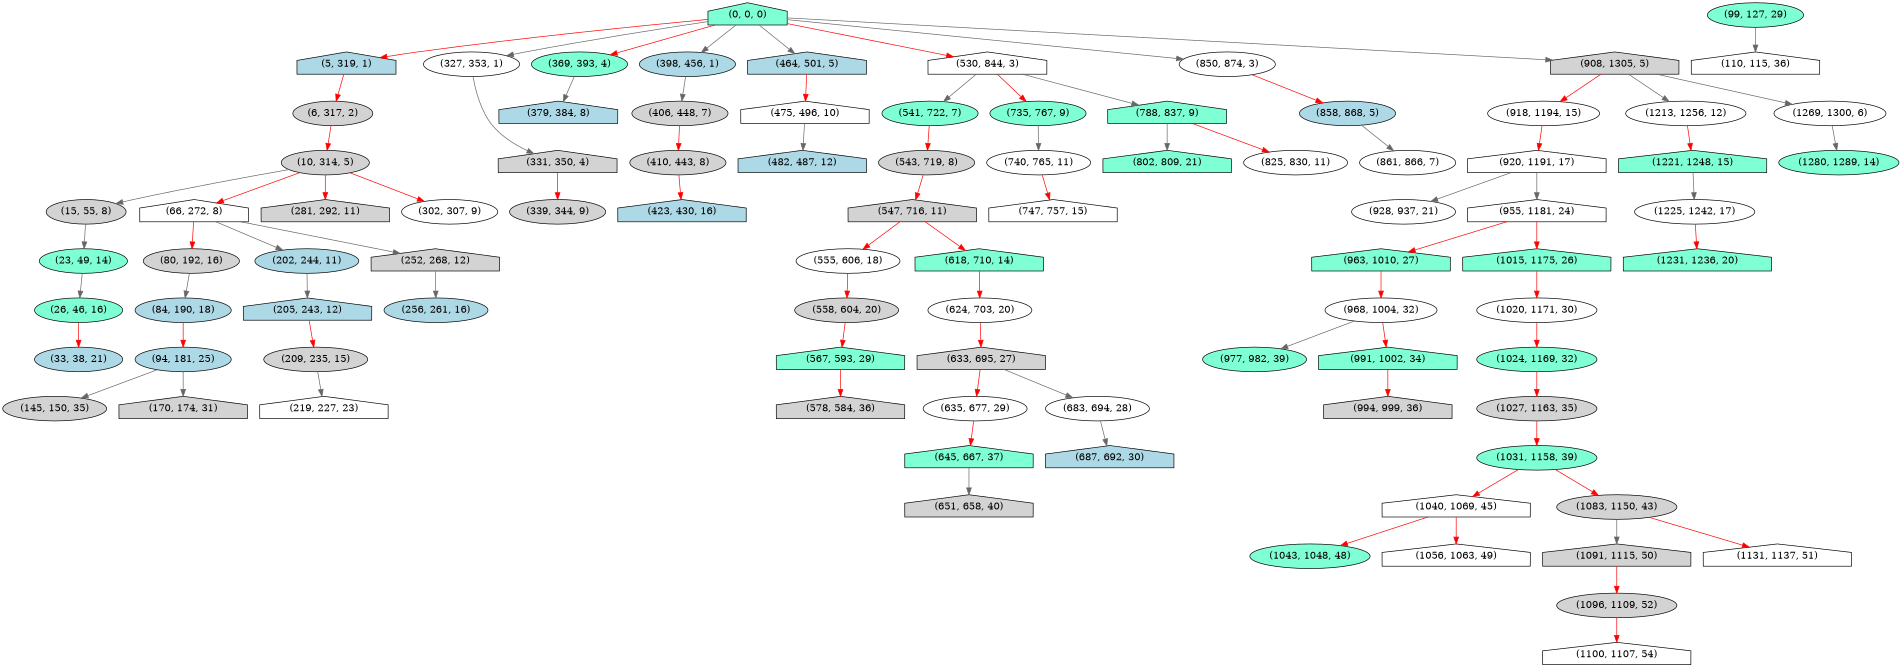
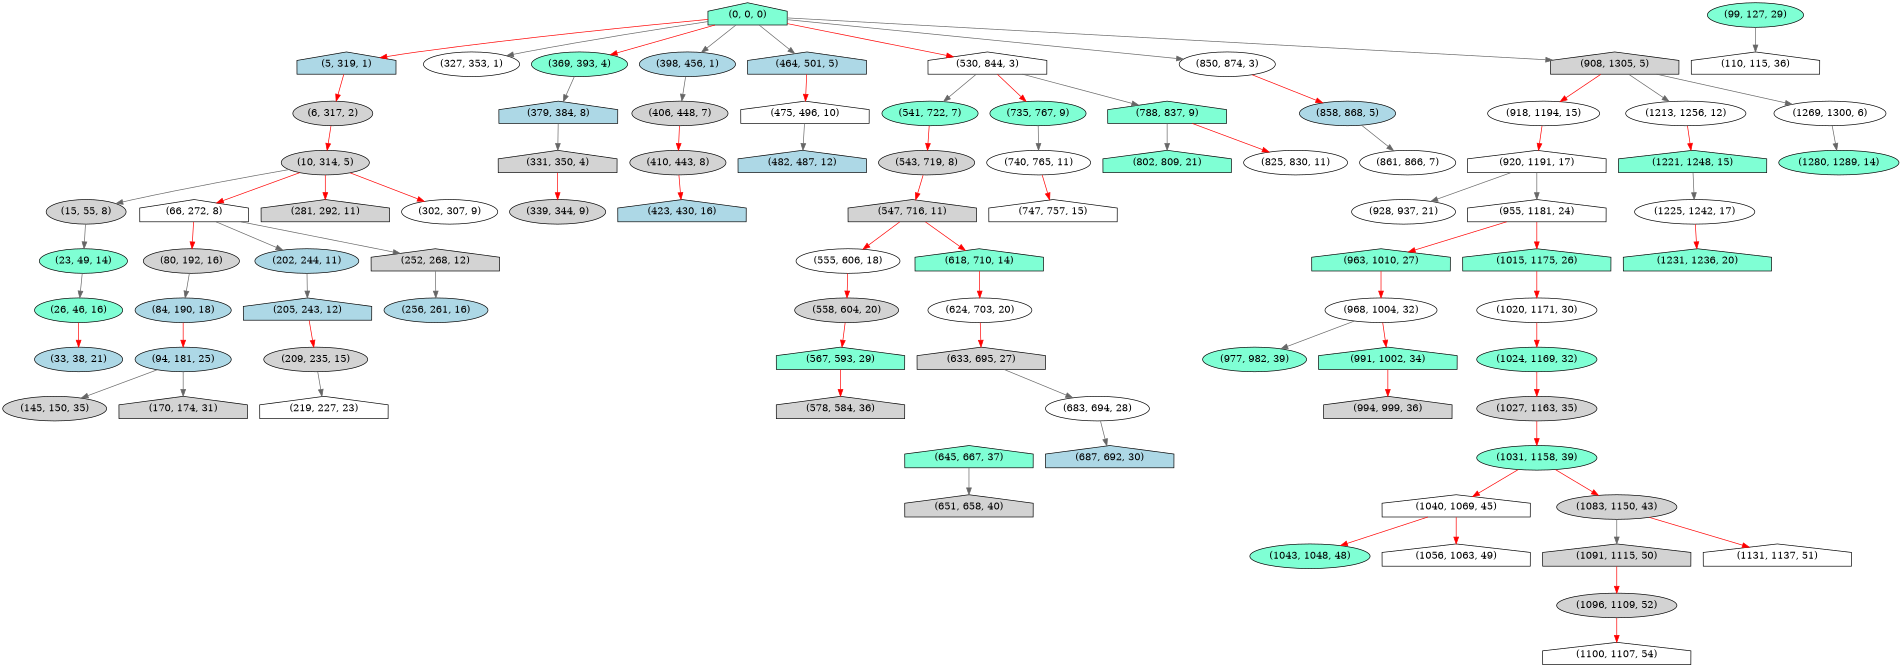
(490, 122) -> (558, 133)
(975, 409) -> none
